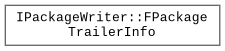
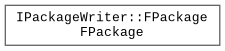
(113, 25) -> (113, 25)
